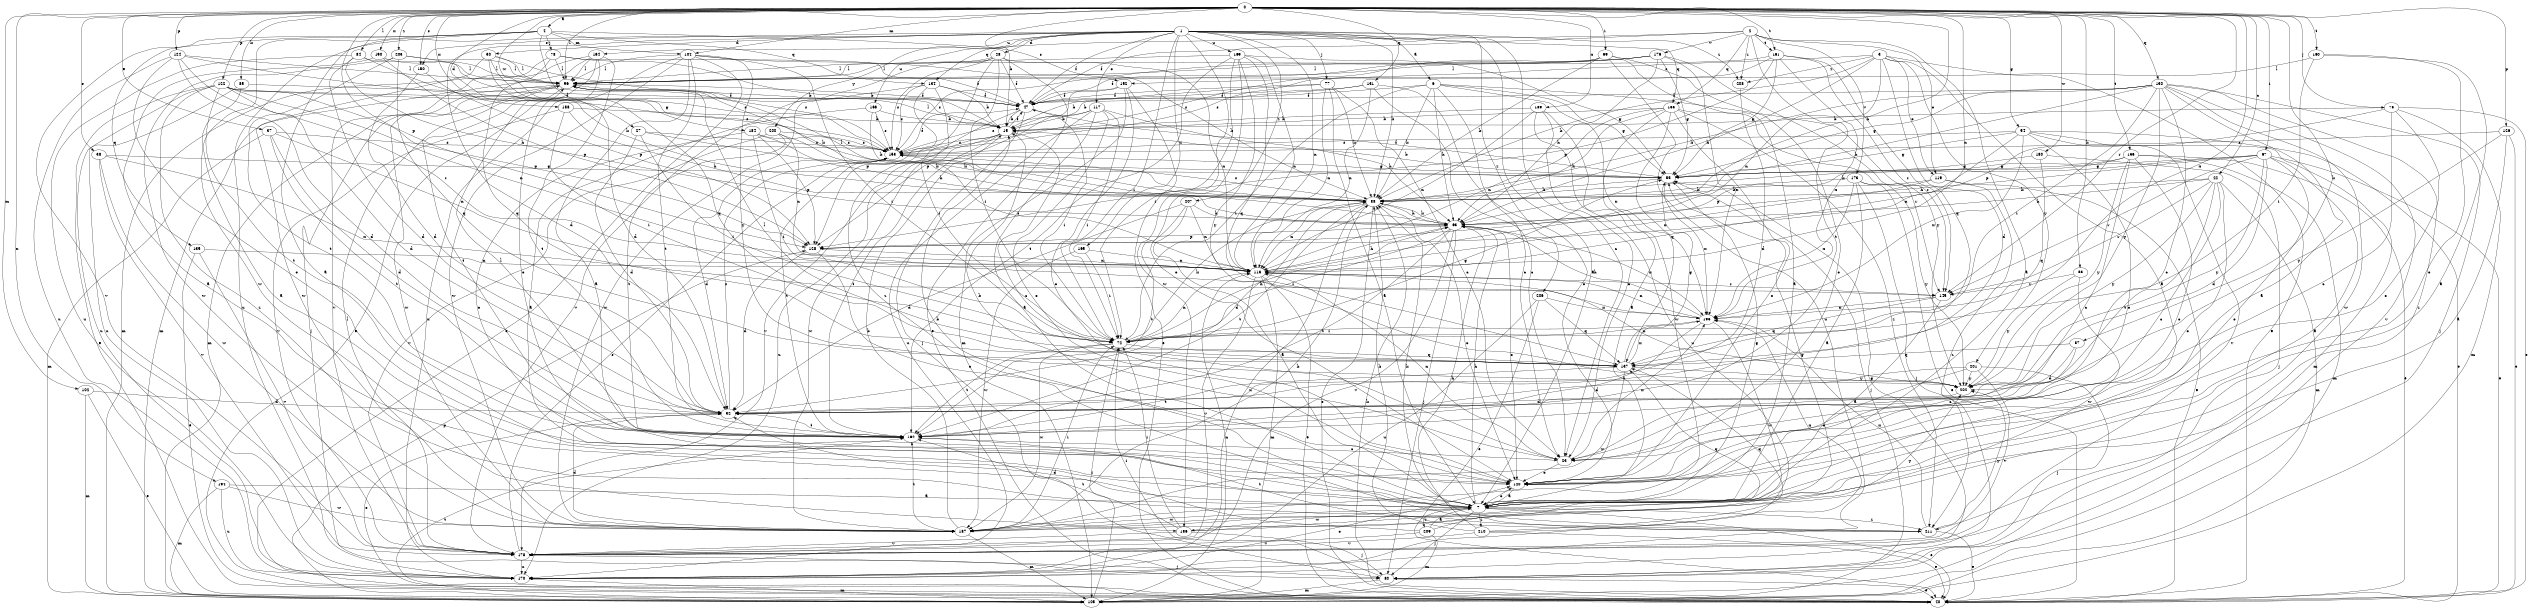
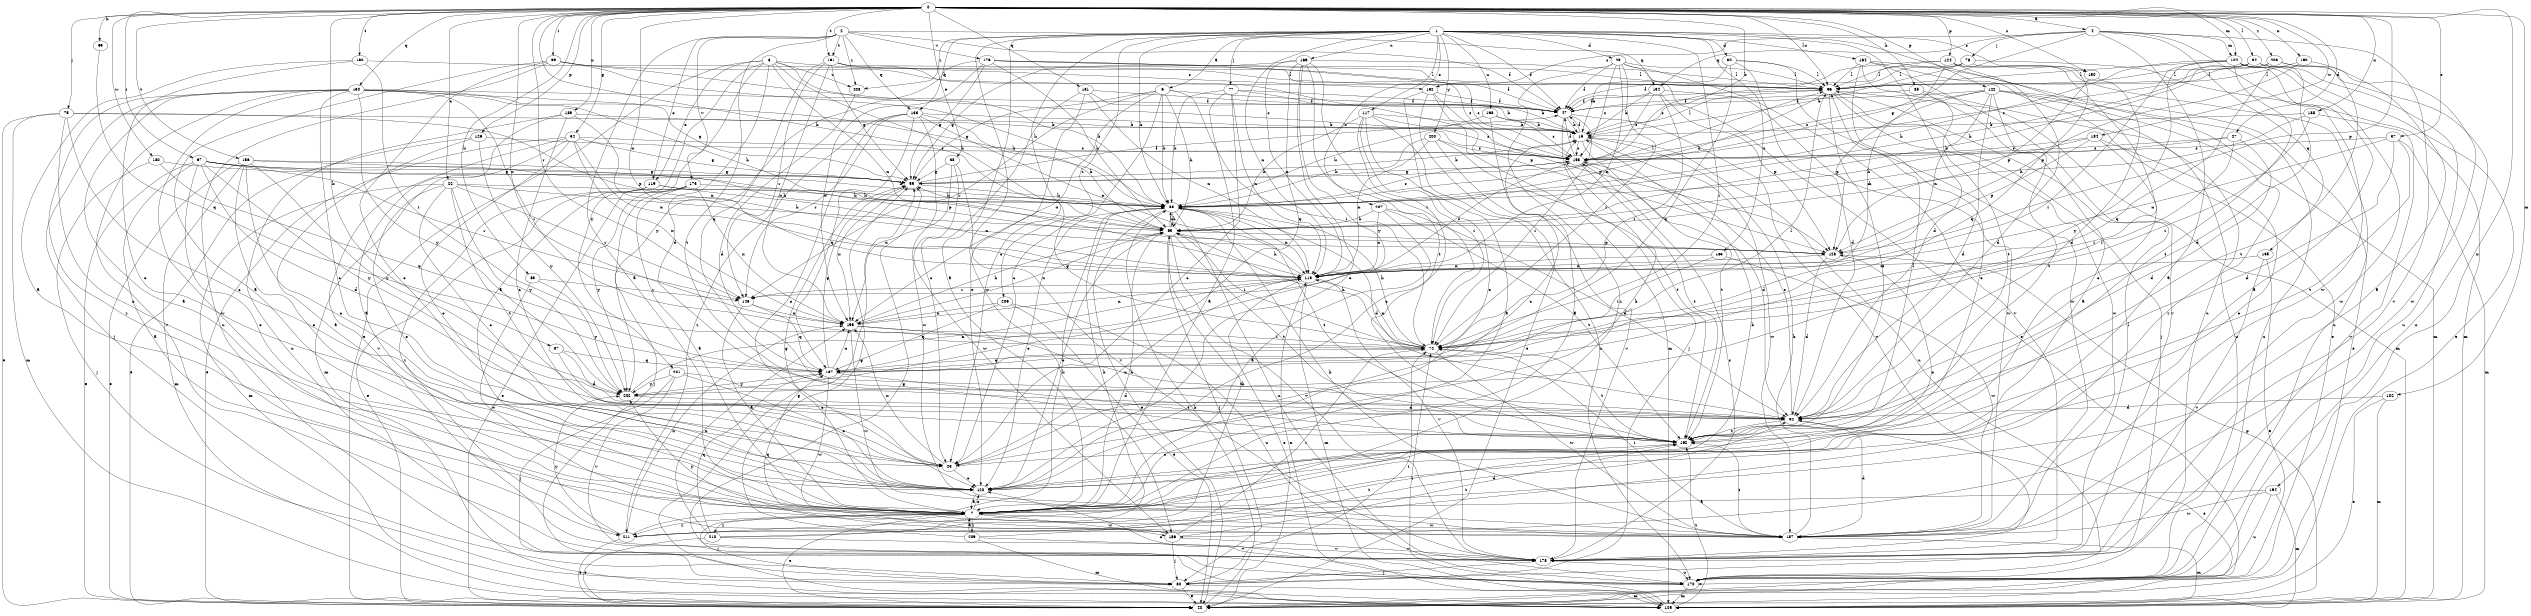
none -> (100, 46)
(1871, 390) -> (799, 396)
(441, 522) -> (989, 361)
